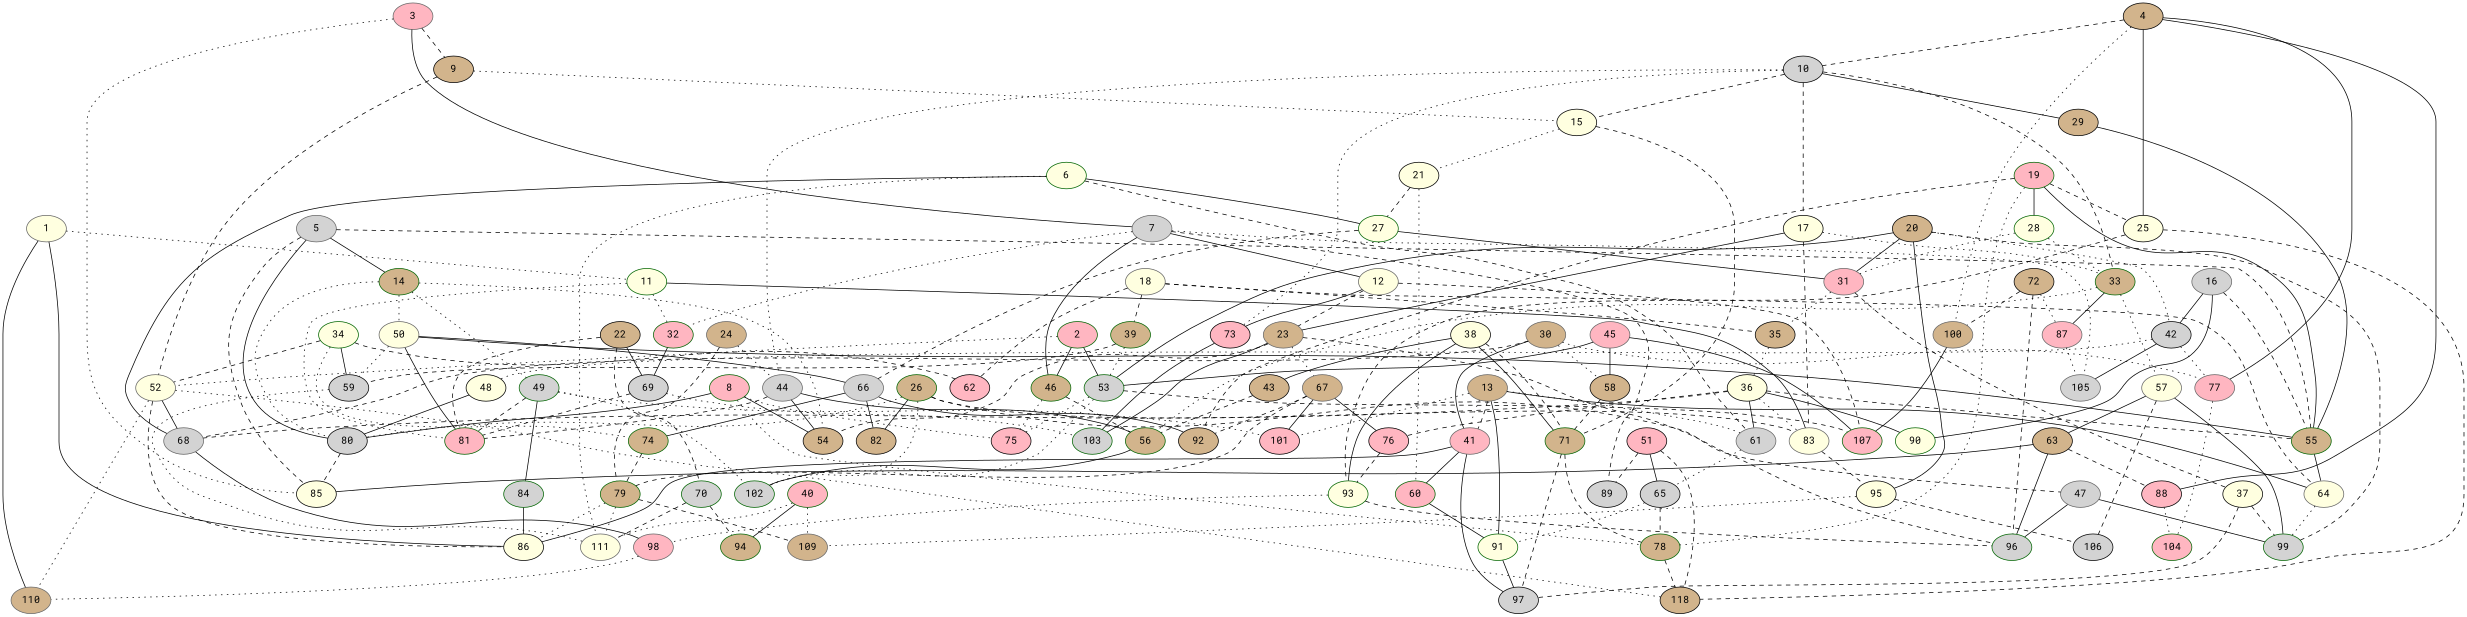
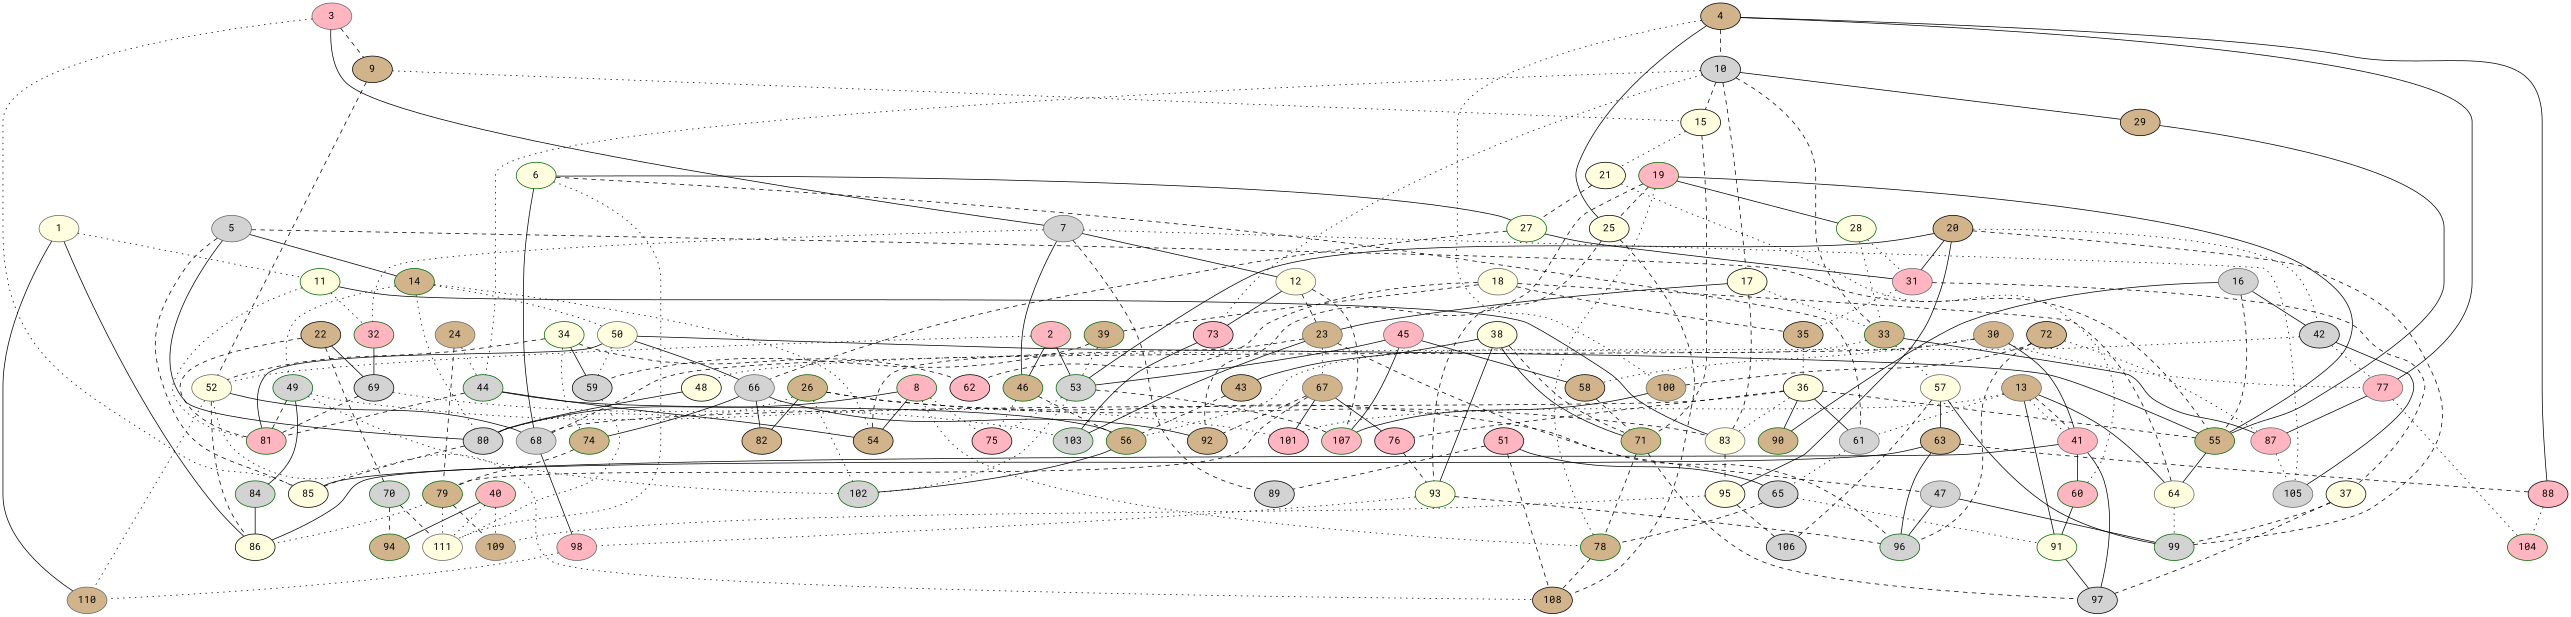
(782, 388) -> (483, 388)
none -> (2327, 414)
(1915, 441) -> (1778, 441)
(1680, 600) -> (1552, 600)
